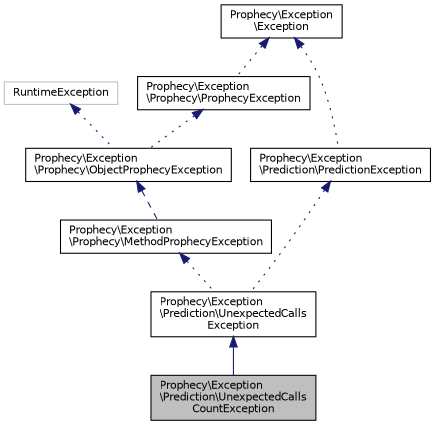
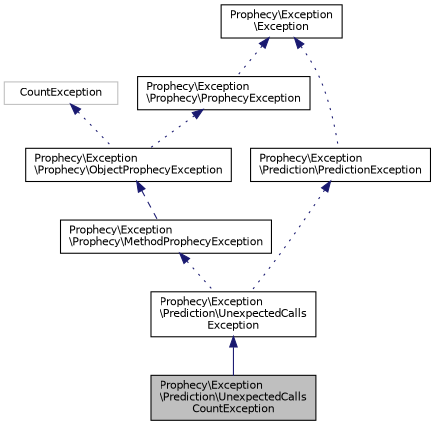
(61, 93) -> (61, 93)
